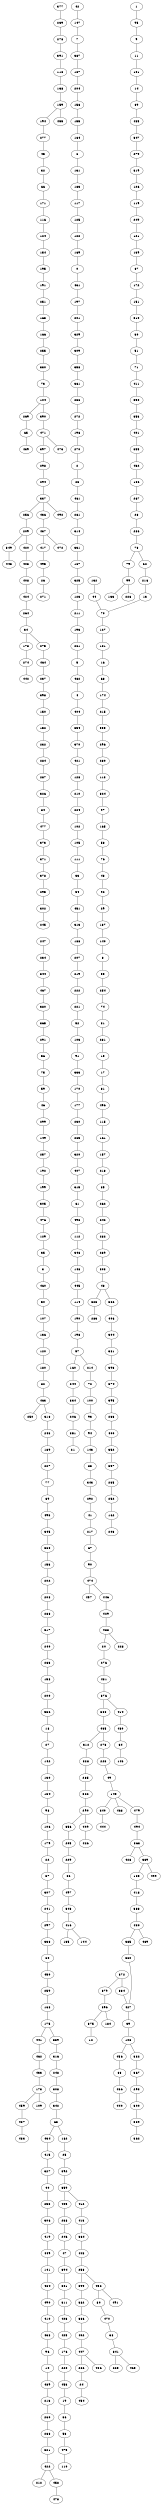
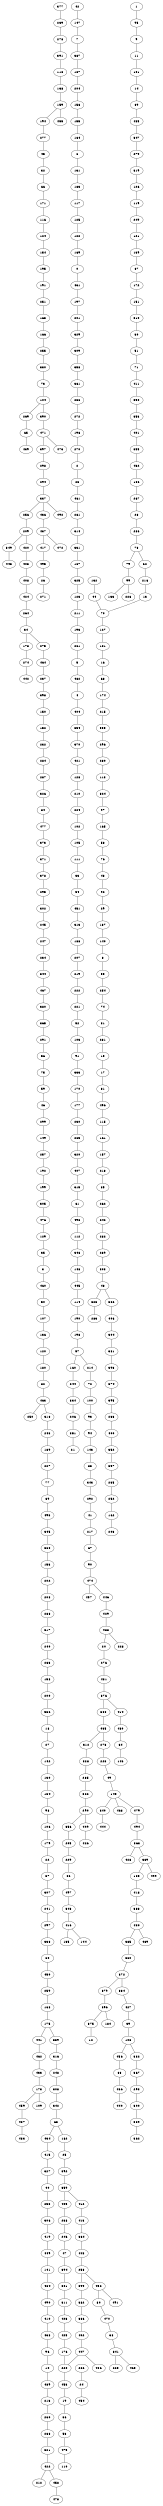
none -> (43, 933)
(131, 1983) -> (125, 1966)
(82, 2360) -> (73, 2360)
